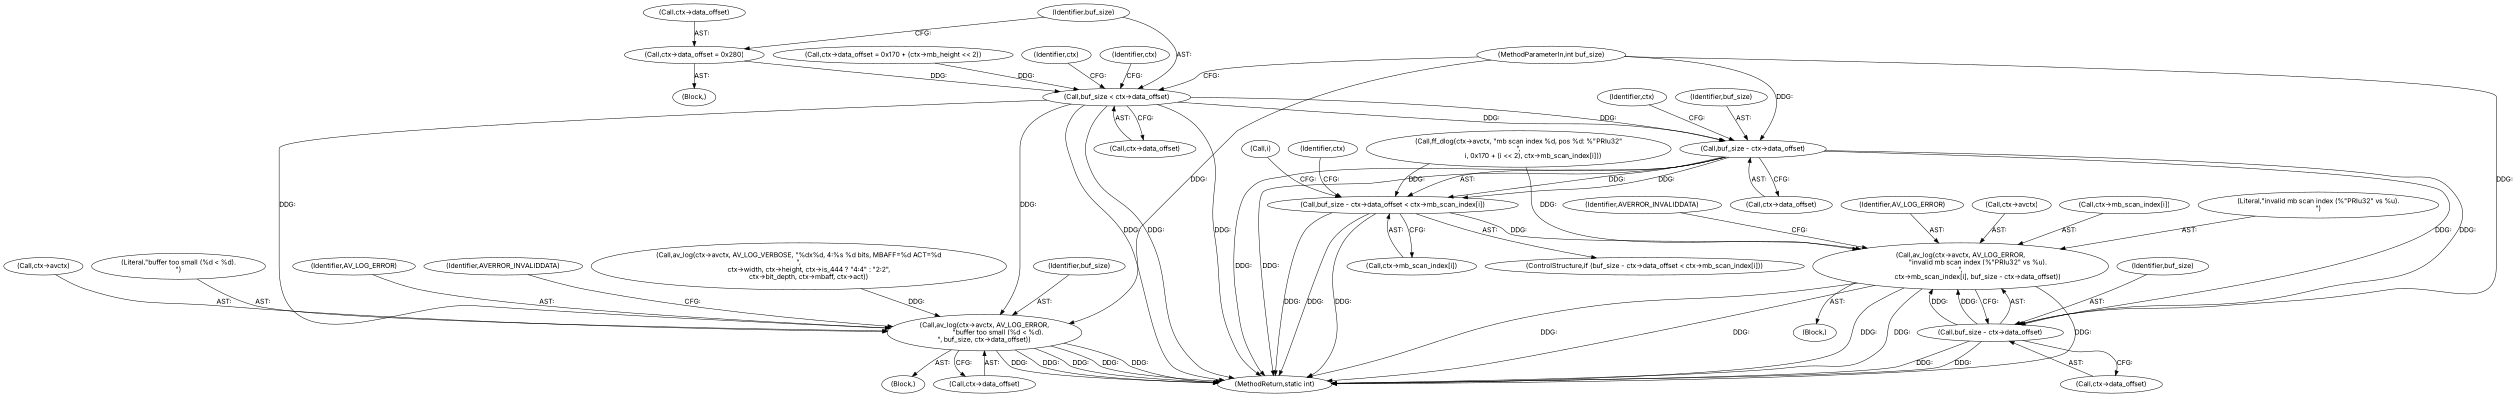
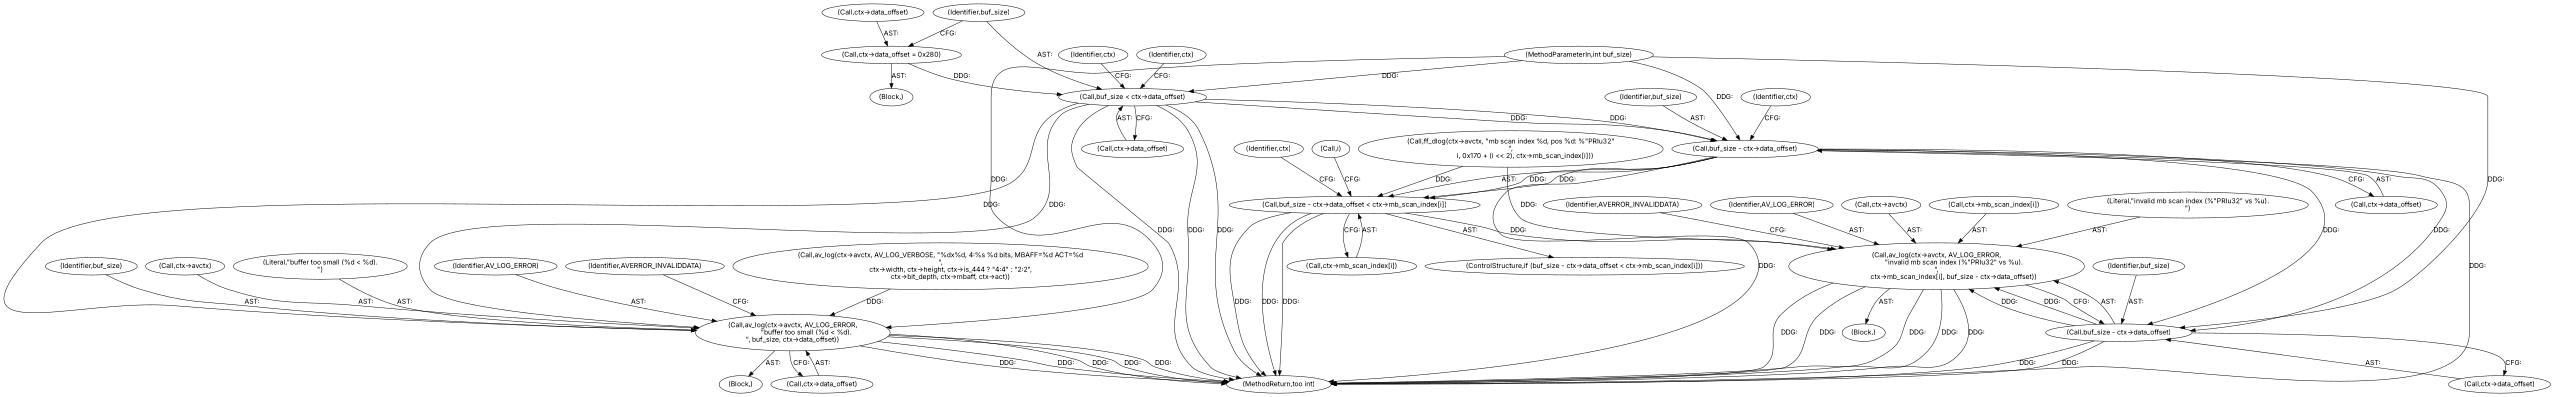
(893, 55) -> none
(1212, 76) -> (1391, 76)
(1275, 384) -> (1279, 384)
